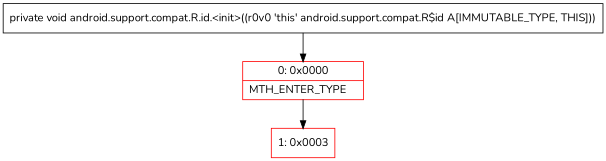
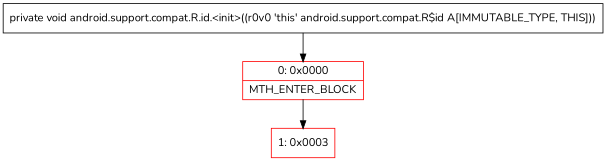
(298, 90) -> (303, 90)
